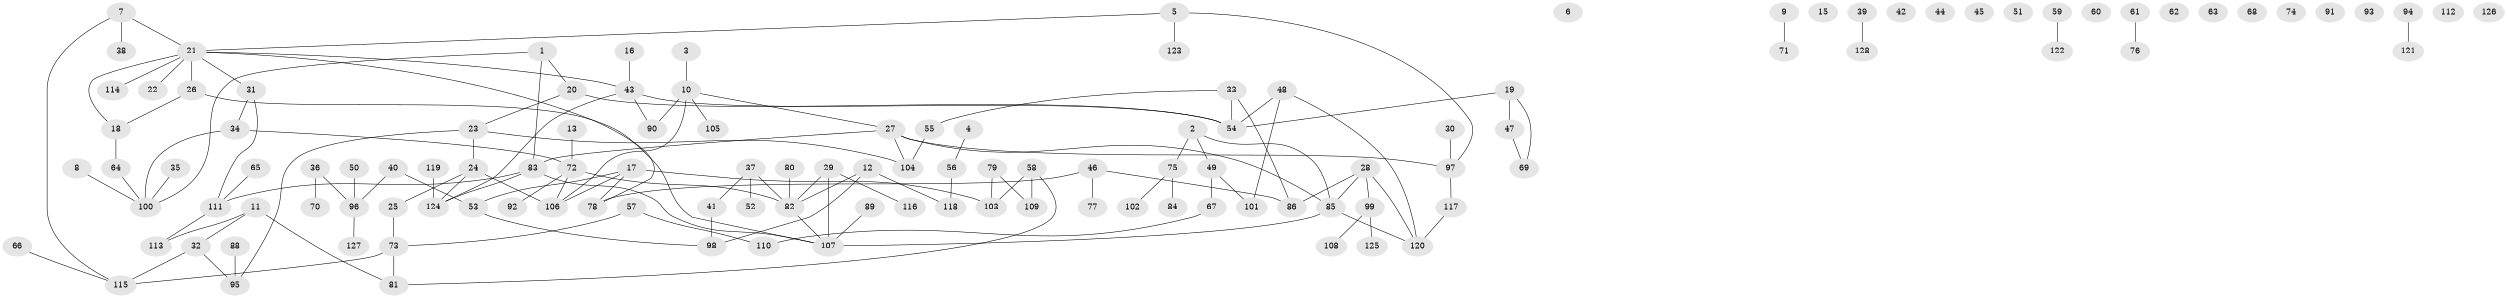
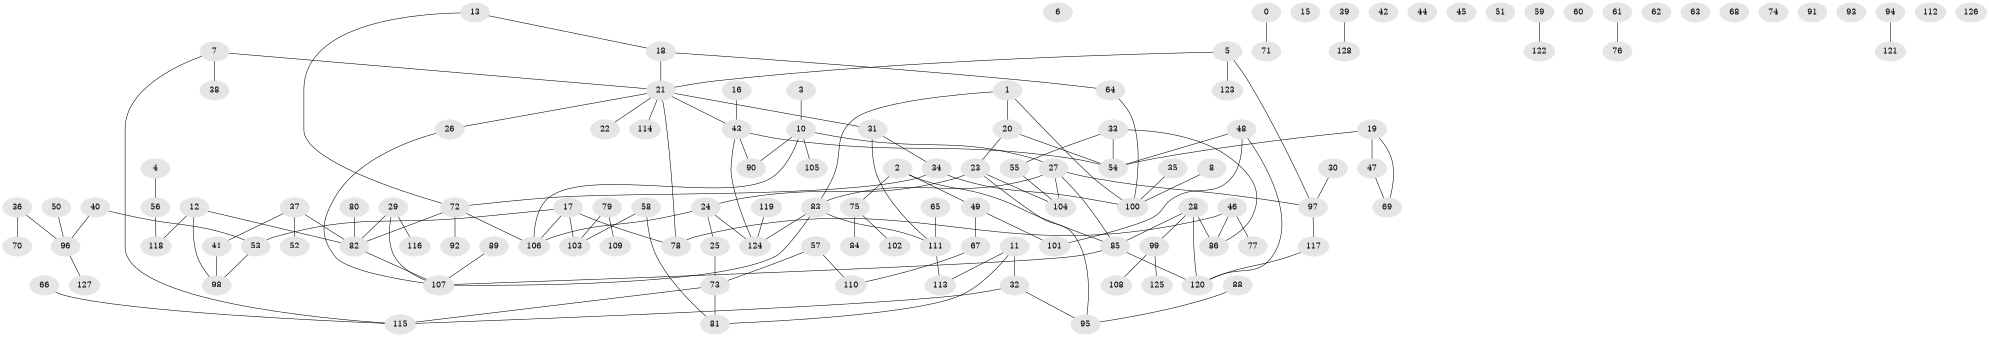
(1784, 12) -> (1266, 12)
(154, 110) -> (568, 32)
(1032, 188) -> none
